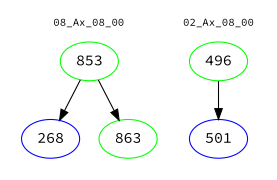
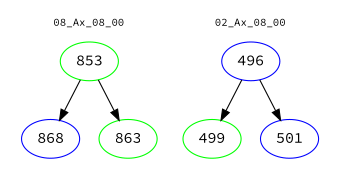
(219, 61) -> (251, 61)
(51, 139) -> (51, 139)
none -> (212, 139)
